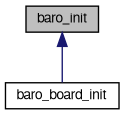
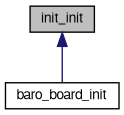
(62, 19) -> (62, 19)
